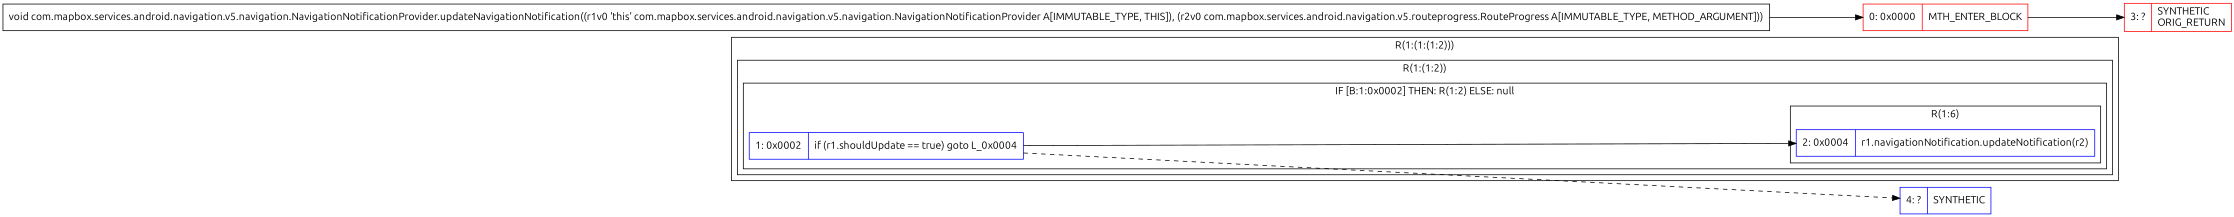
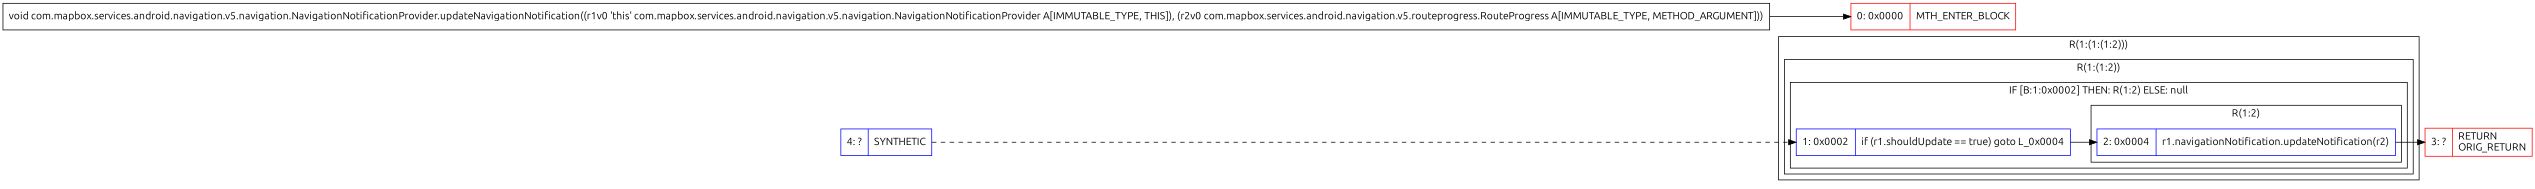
(2183, 11) -> (2478, 136)
(2072, 17) -> (2406, 142)
(1945, 115) -> (2246, 114)
(1653, 186) -> (1360, 142)
